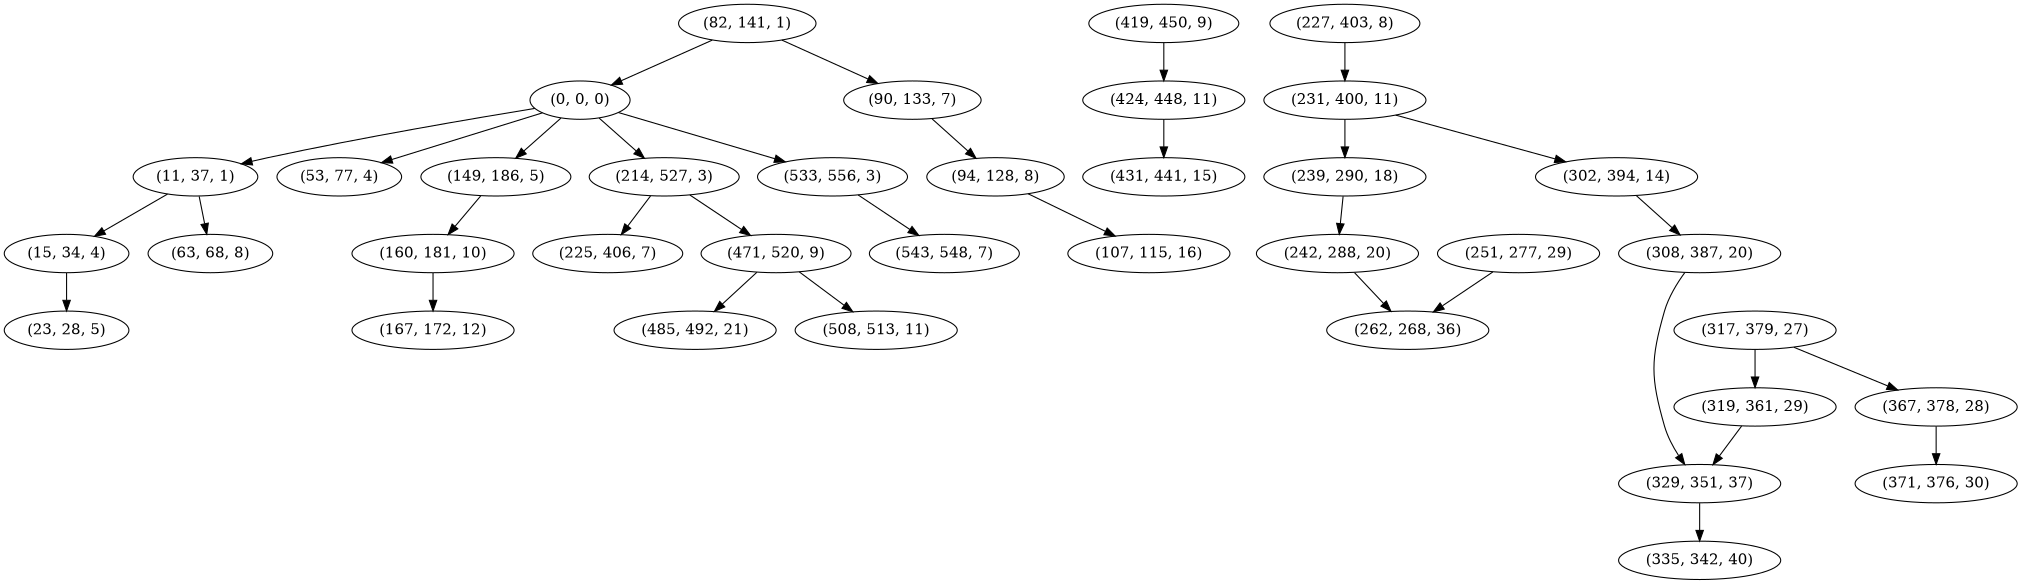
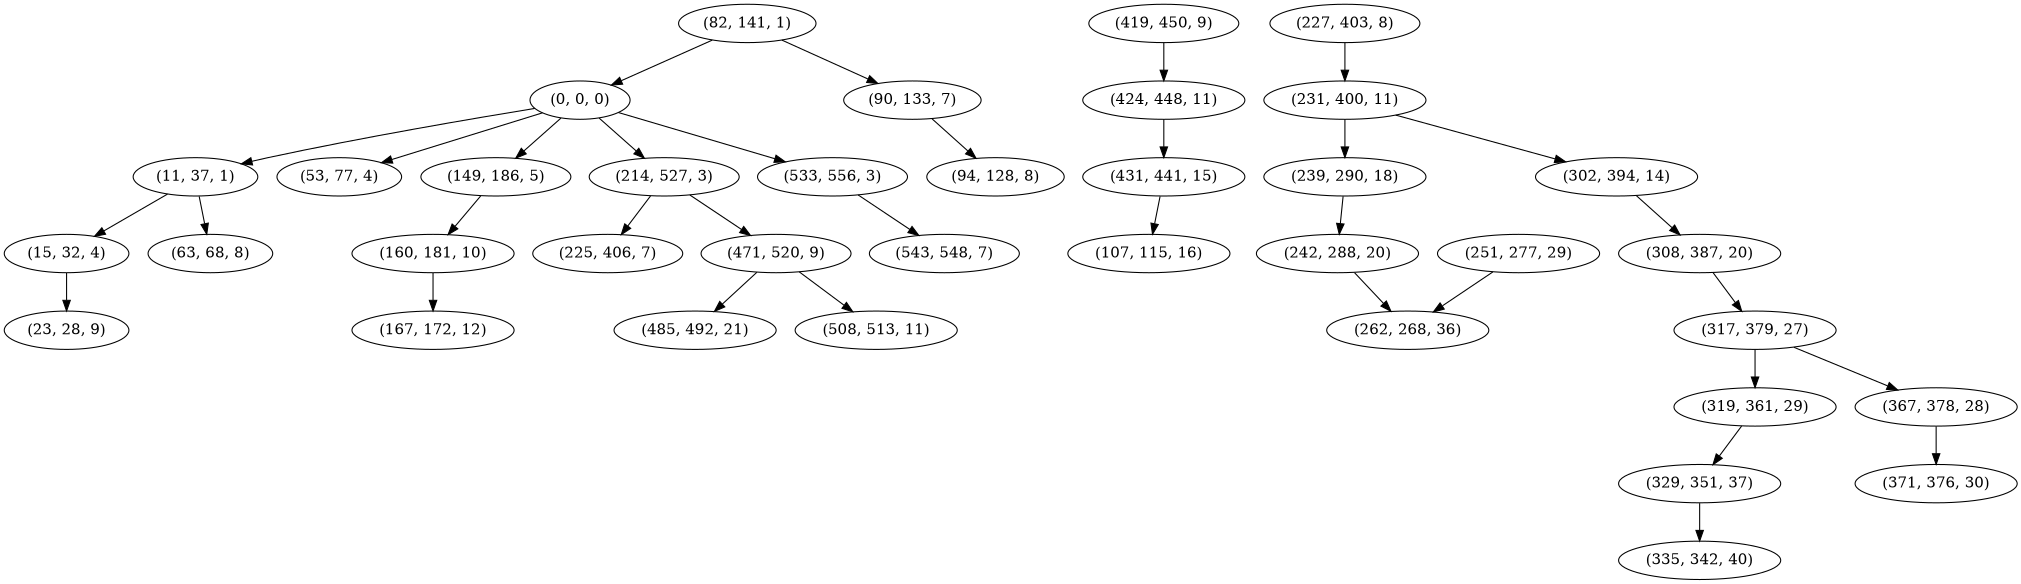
(1067, 212) -> (1157, 210)
(67, 254) -> (67, 254)
(67, 330) -> (67, 330)
(1654, 363) -> (1724, 288)
